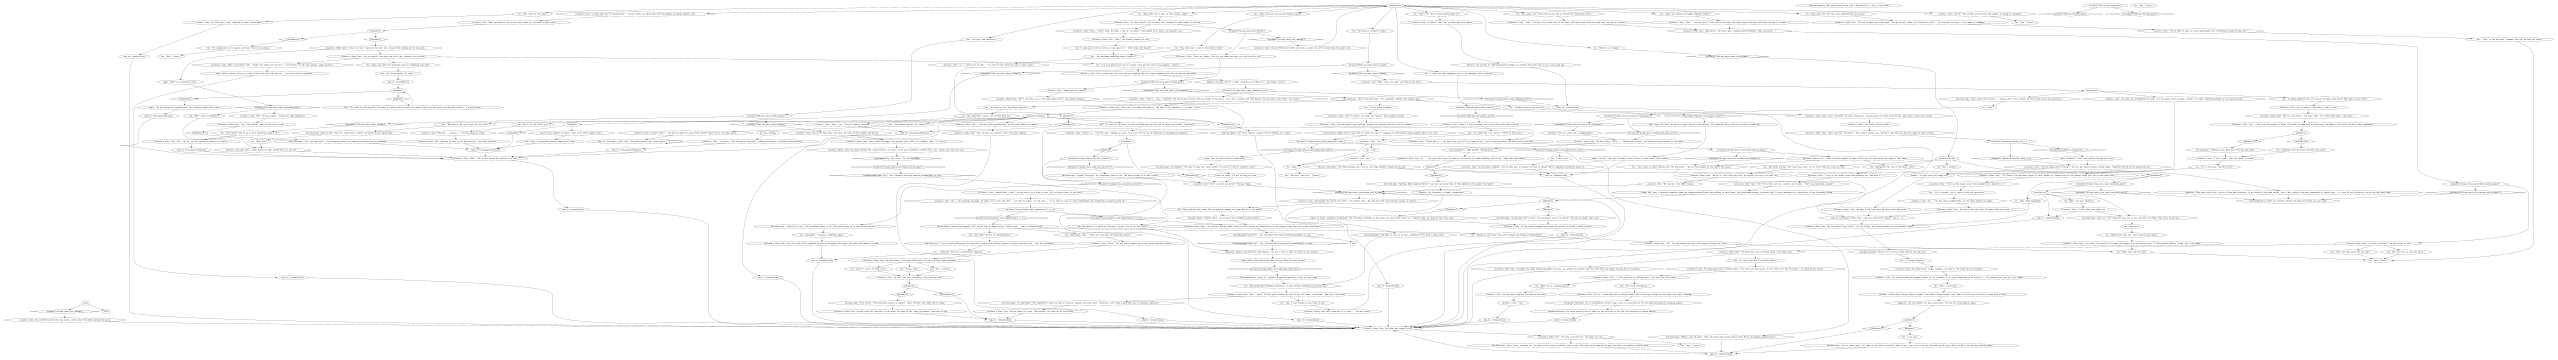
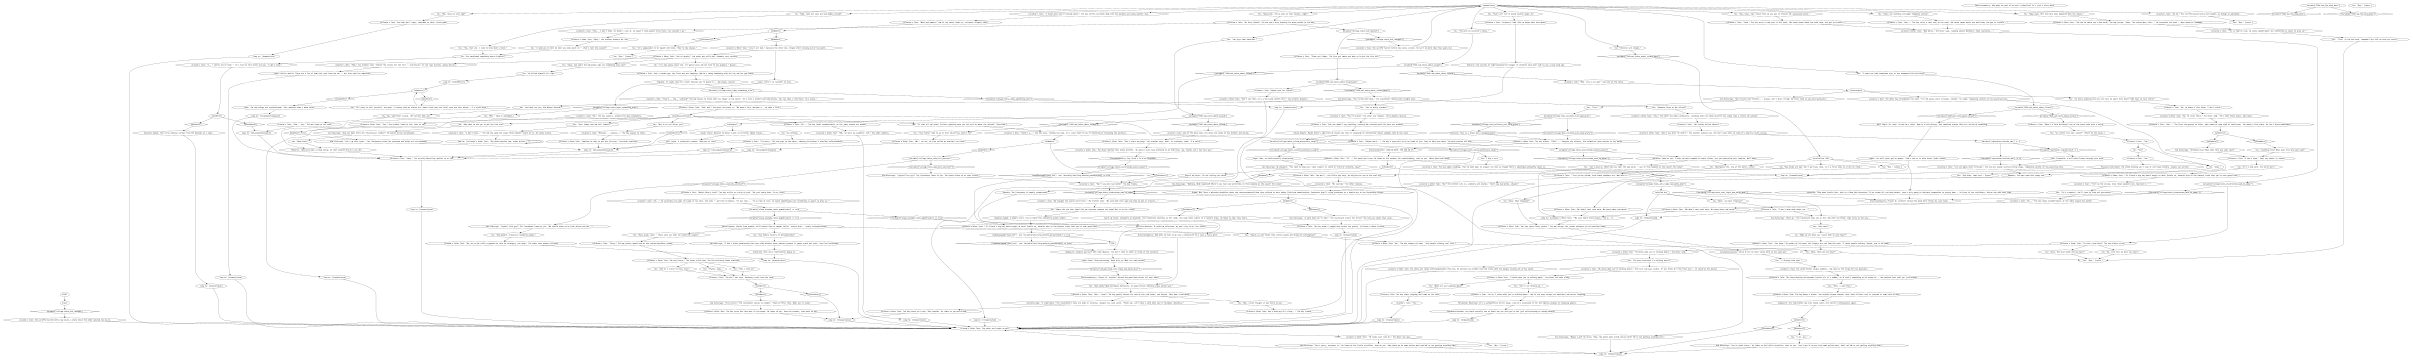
(1571, 133) -> (1473, 133)
(95, 307) -> (65, 298)
